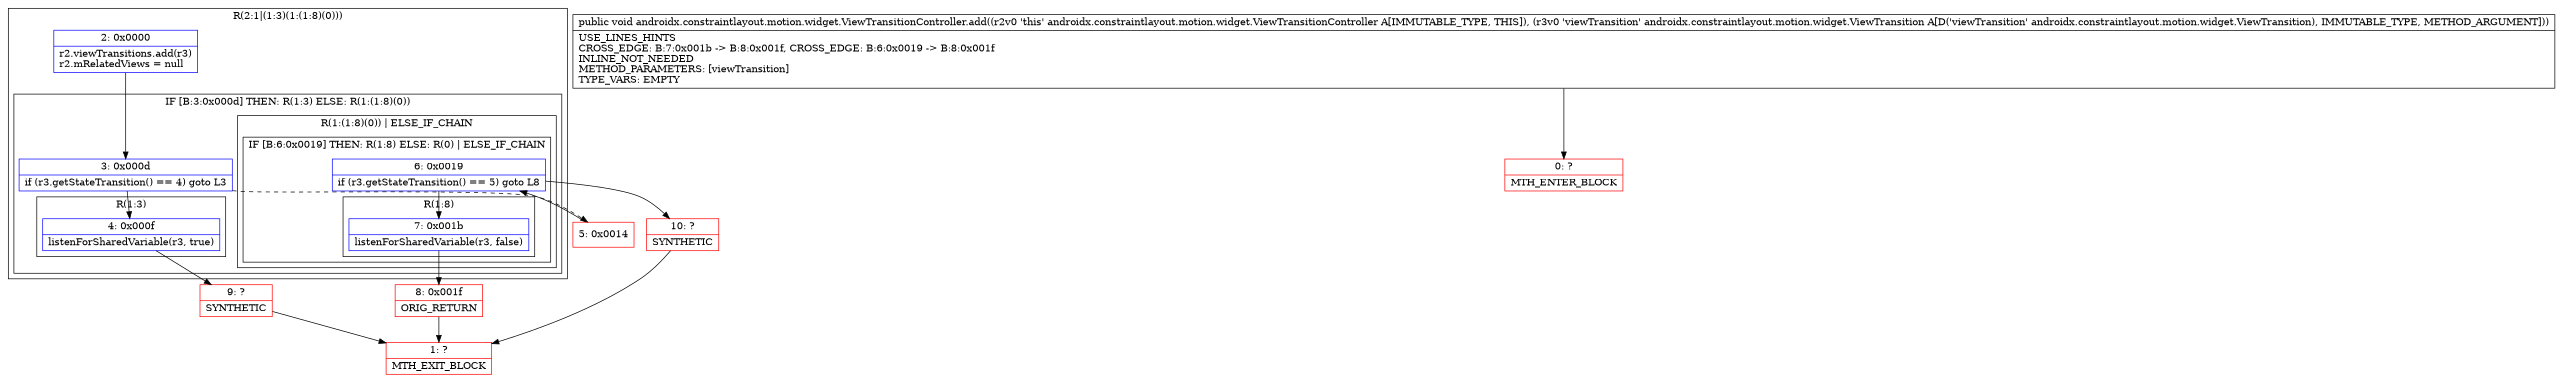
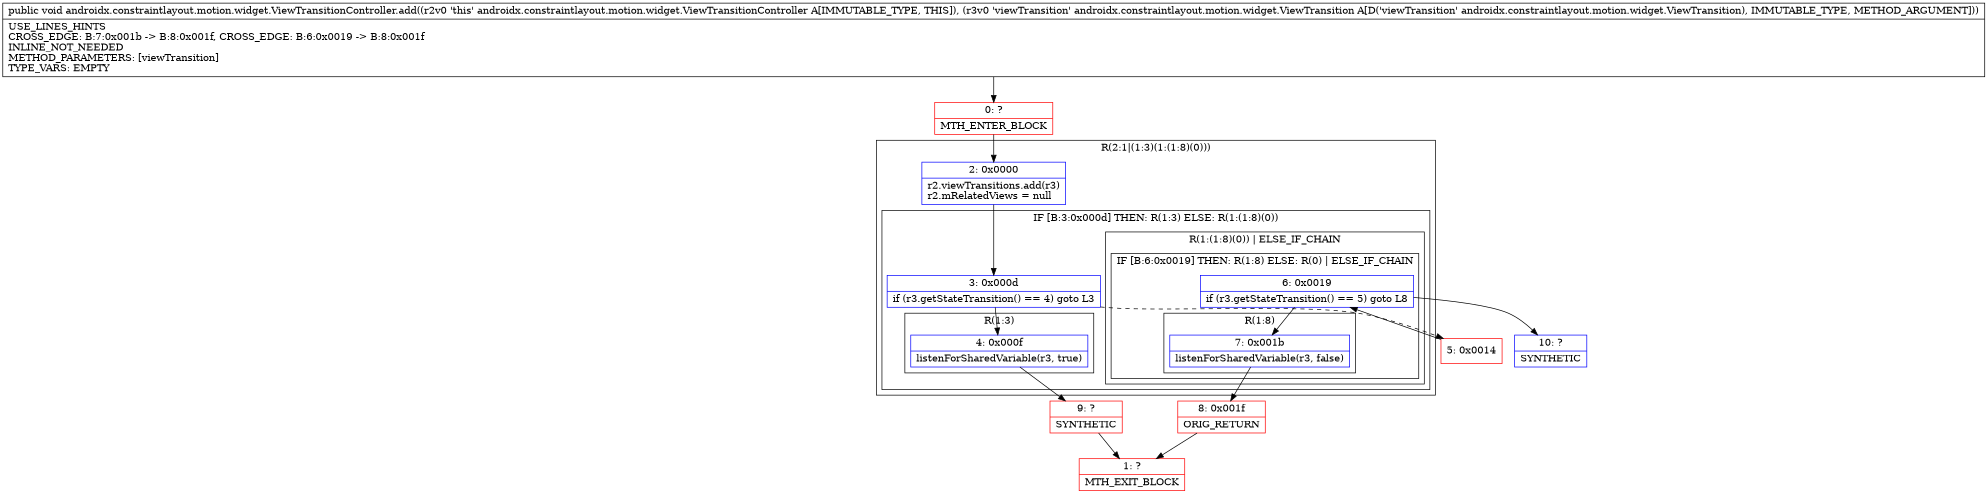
none -> (994, 145)
(683, 235) -> (1551, 351)
(591, 306) -> none
